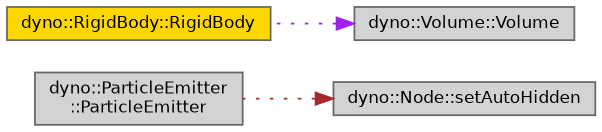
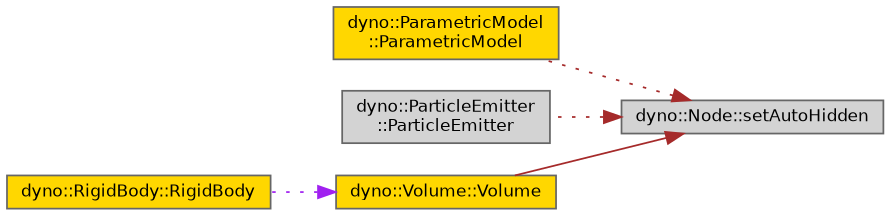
(464, 24) -> (446, 192)
none -> (446, 33)
none -> (591, 157)
